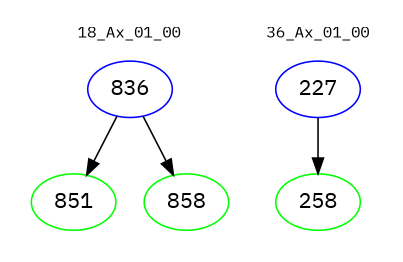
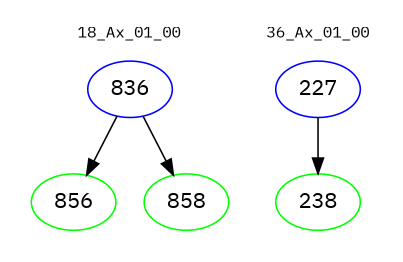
(74, 202) -> (74, 202)
(318, 202) -> (318, 202)
